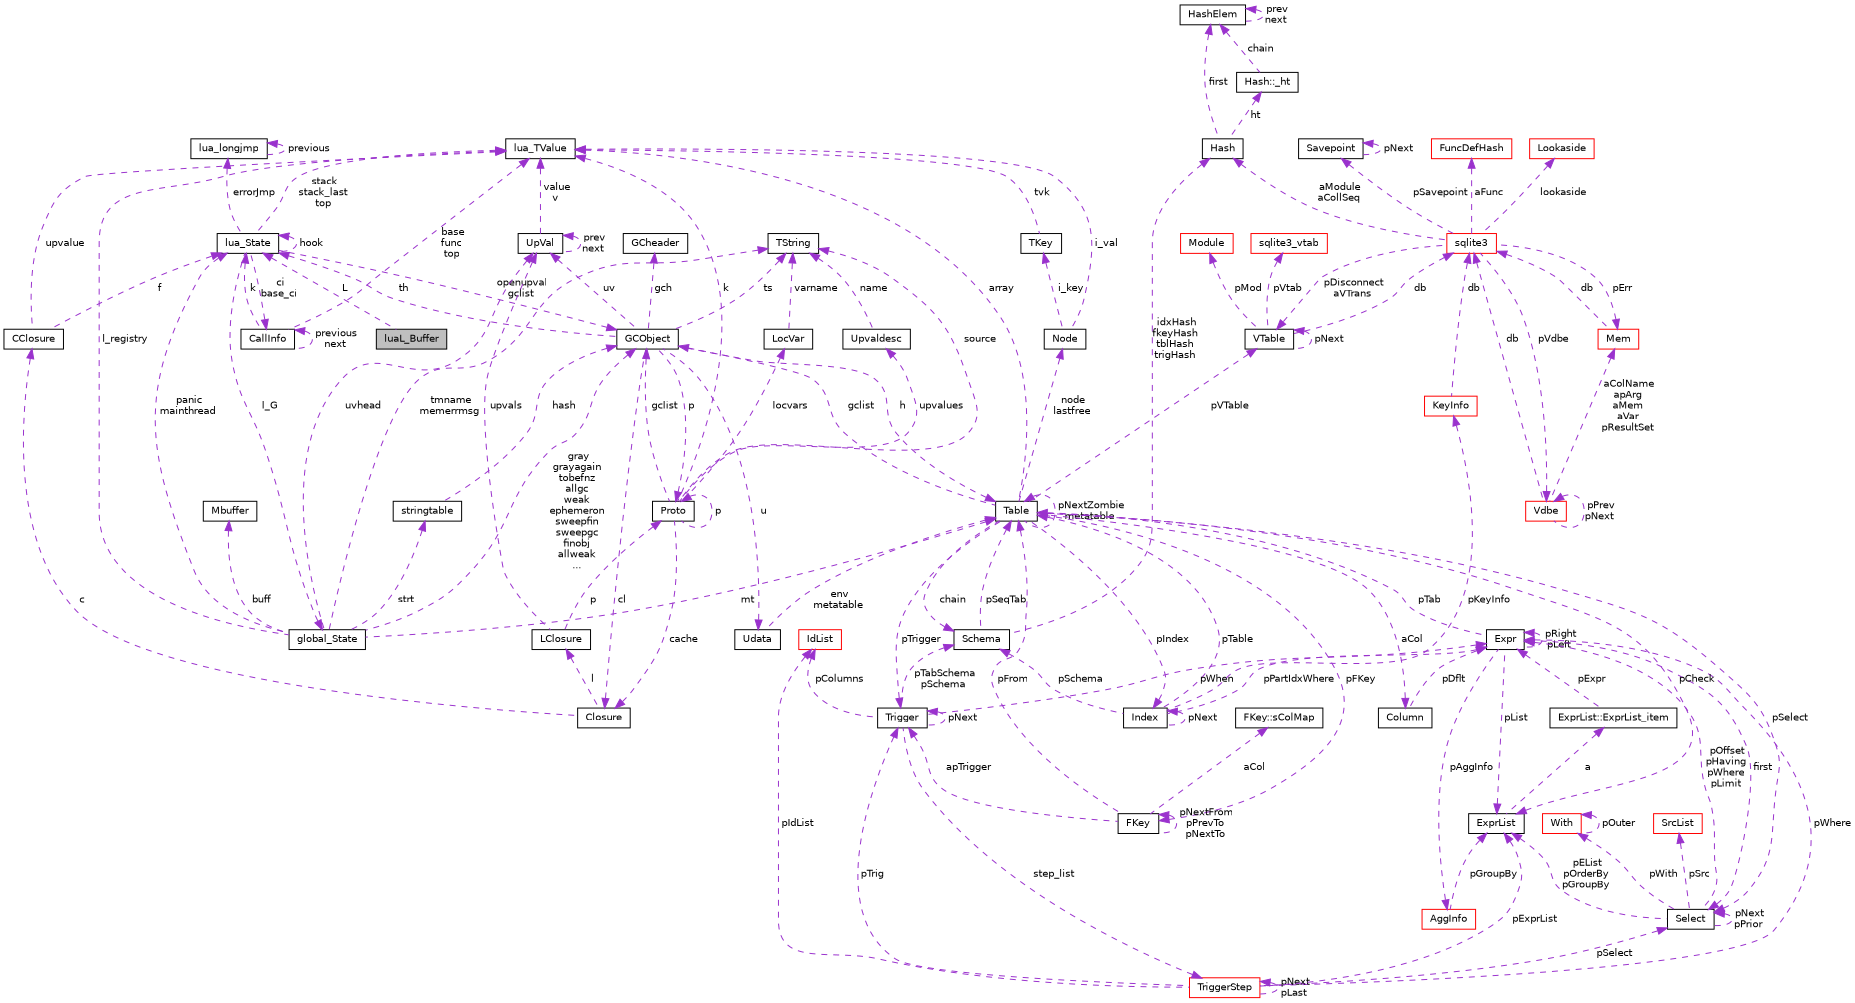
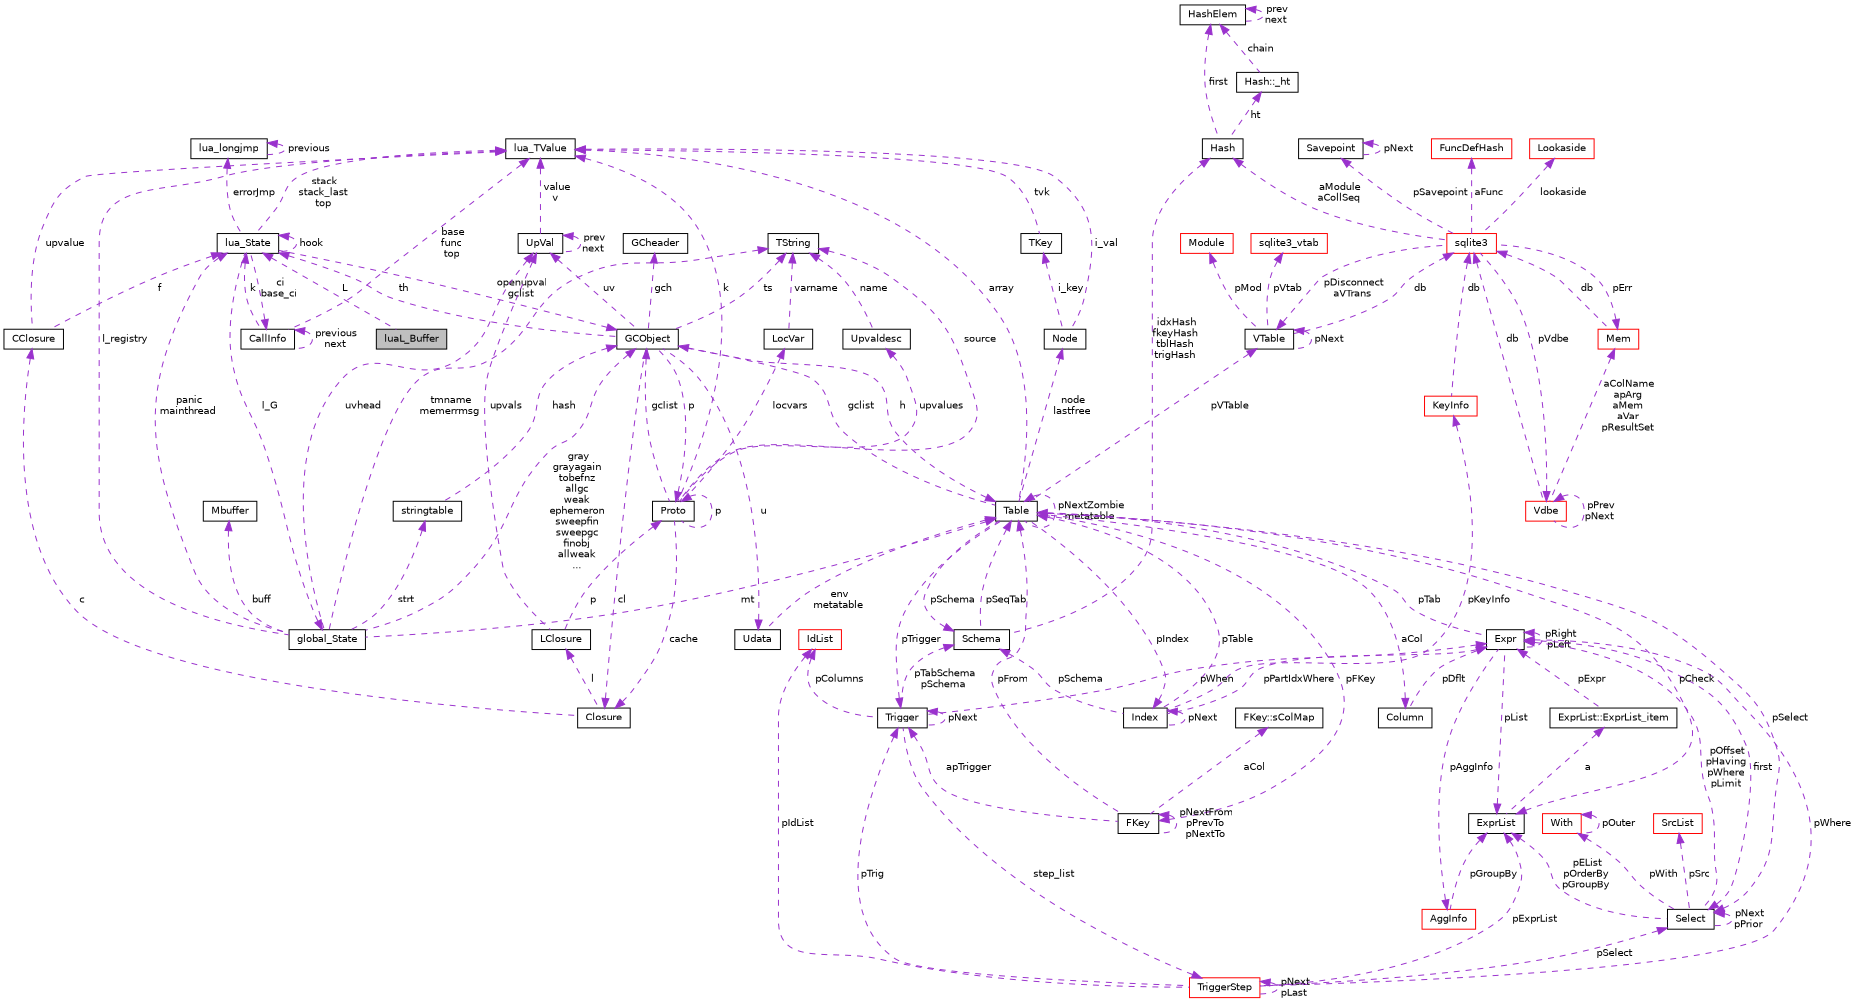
(952, 600) -> (952, 600)
